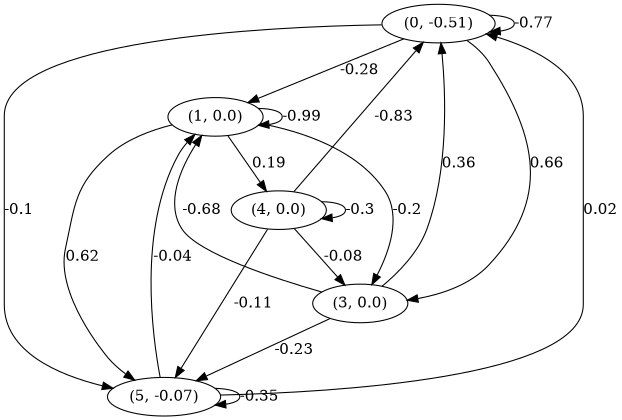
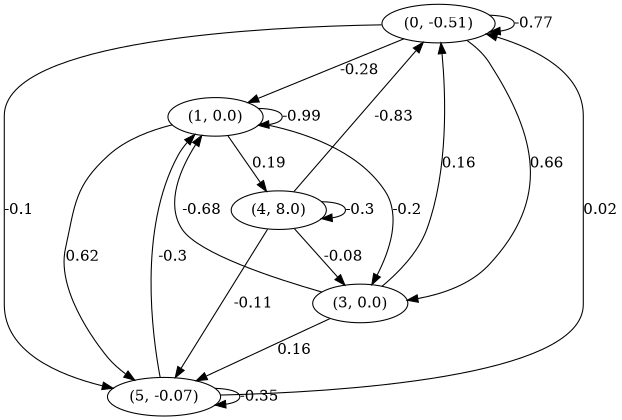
(459, 164) -> (459, 164)
(279, 210) -> (279, 210)
(173, 257) -> (173, 257)
(294, 350) -> (294, 350)
